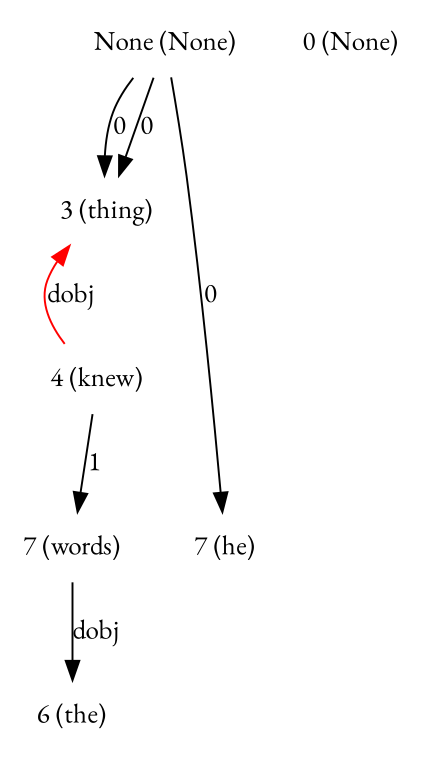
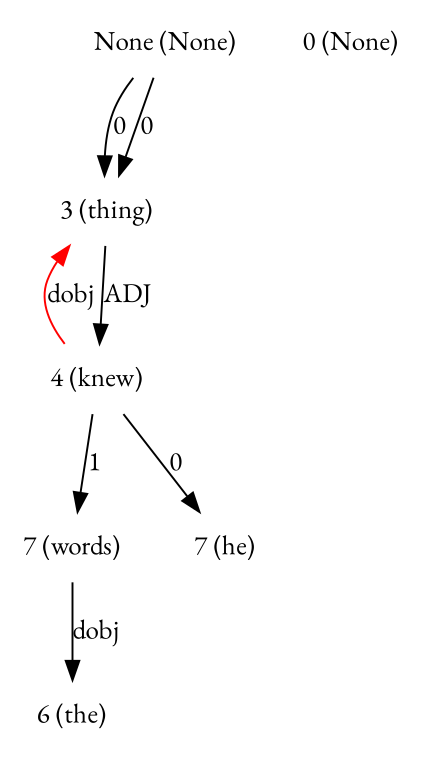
none -> (103, 285)
(200, 285) -> (155, 455)
